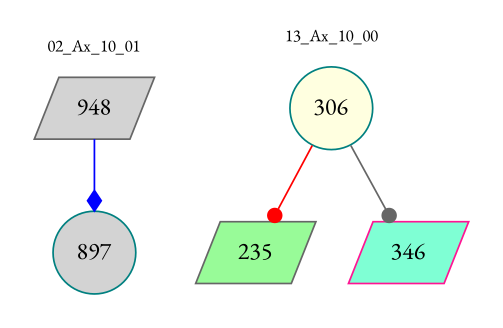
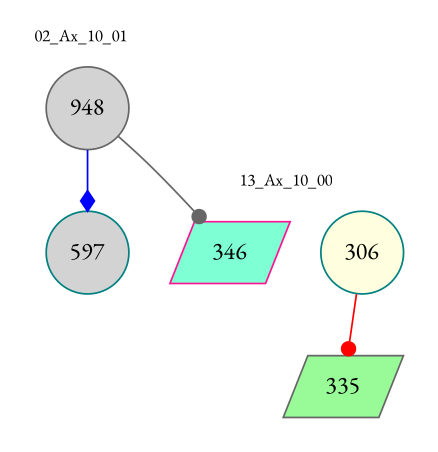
(94, 108) -> (88, 108)
(368, 177) -> (167, 182)
(94, 253) -> (88, 253)
(256, 253) -> (343, 387)
